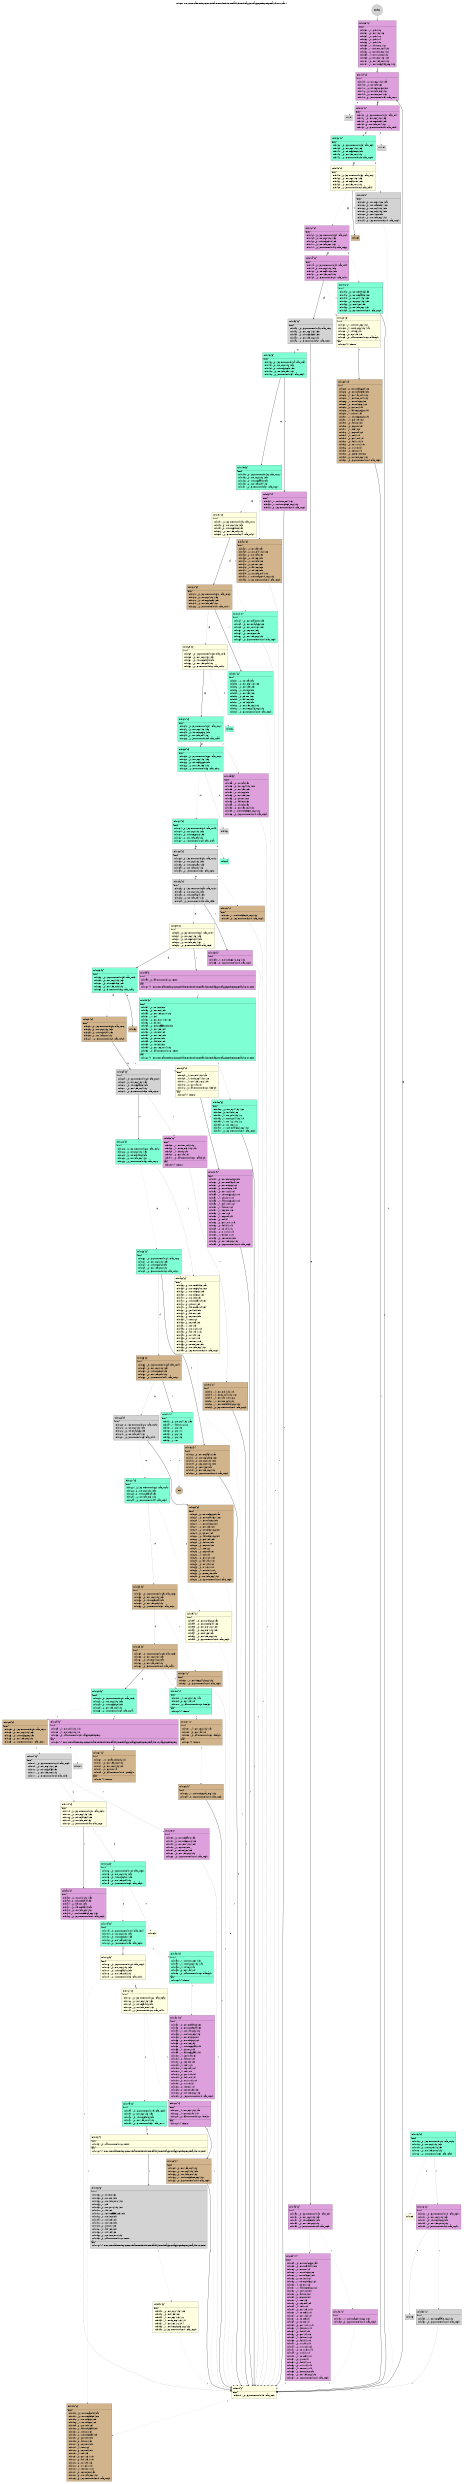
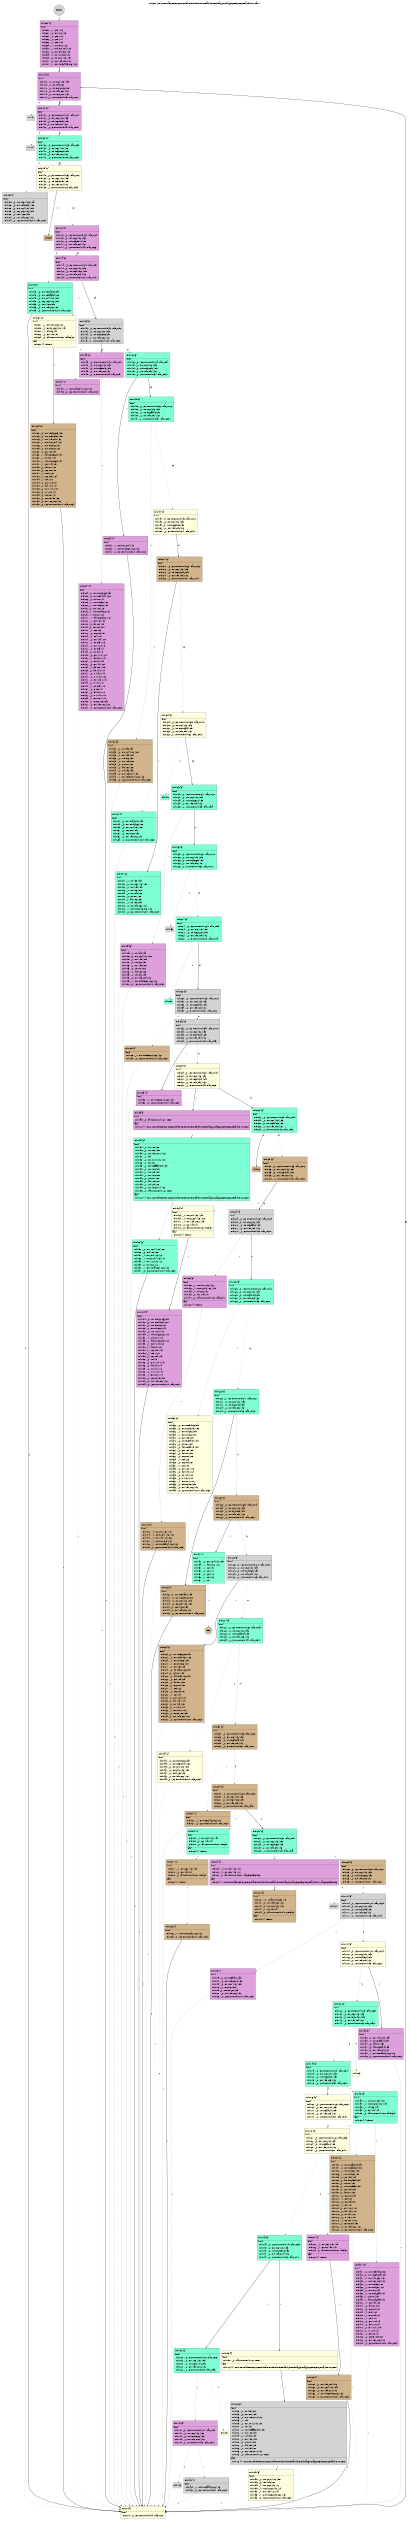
(338, 2268) -> (76, 360)
none -> (238, 2304)
(173, 2417) -> (356, 2451)
